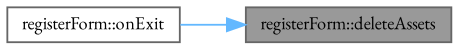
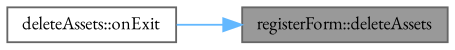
(94, 25) -> (92, 25)
